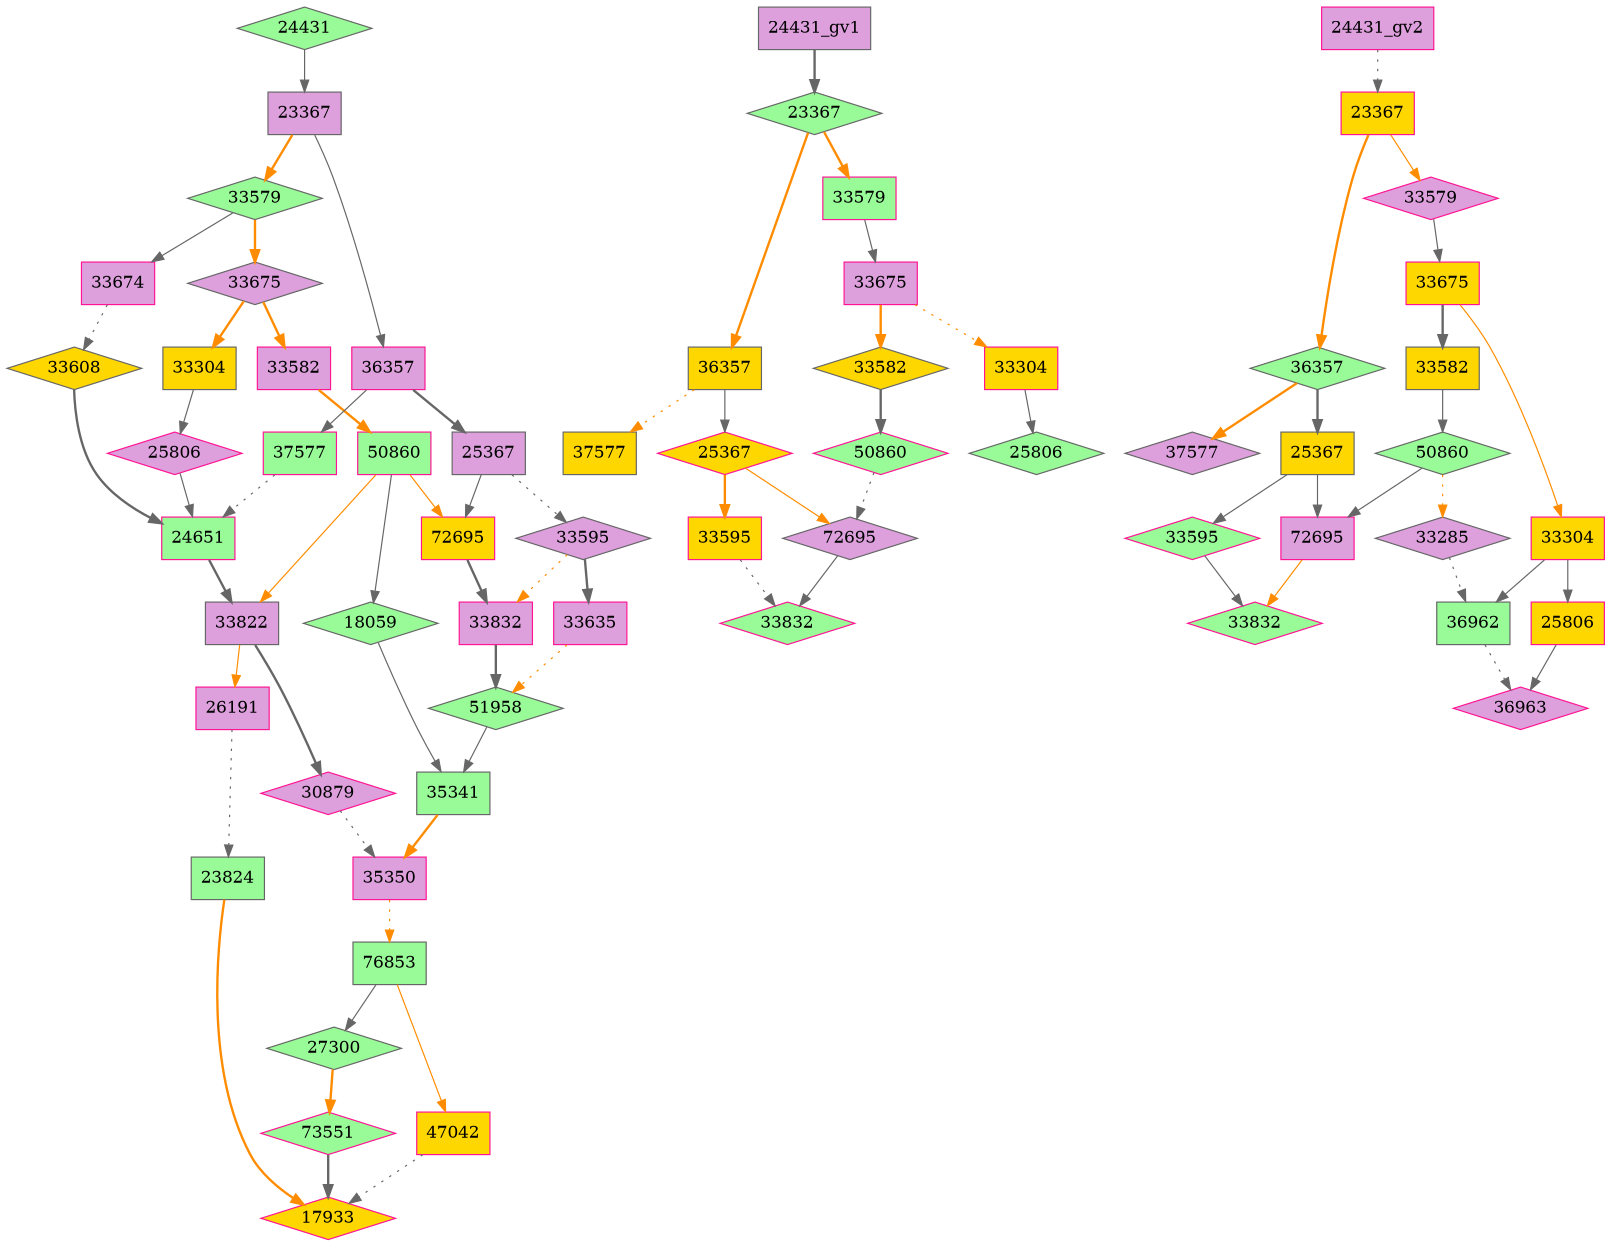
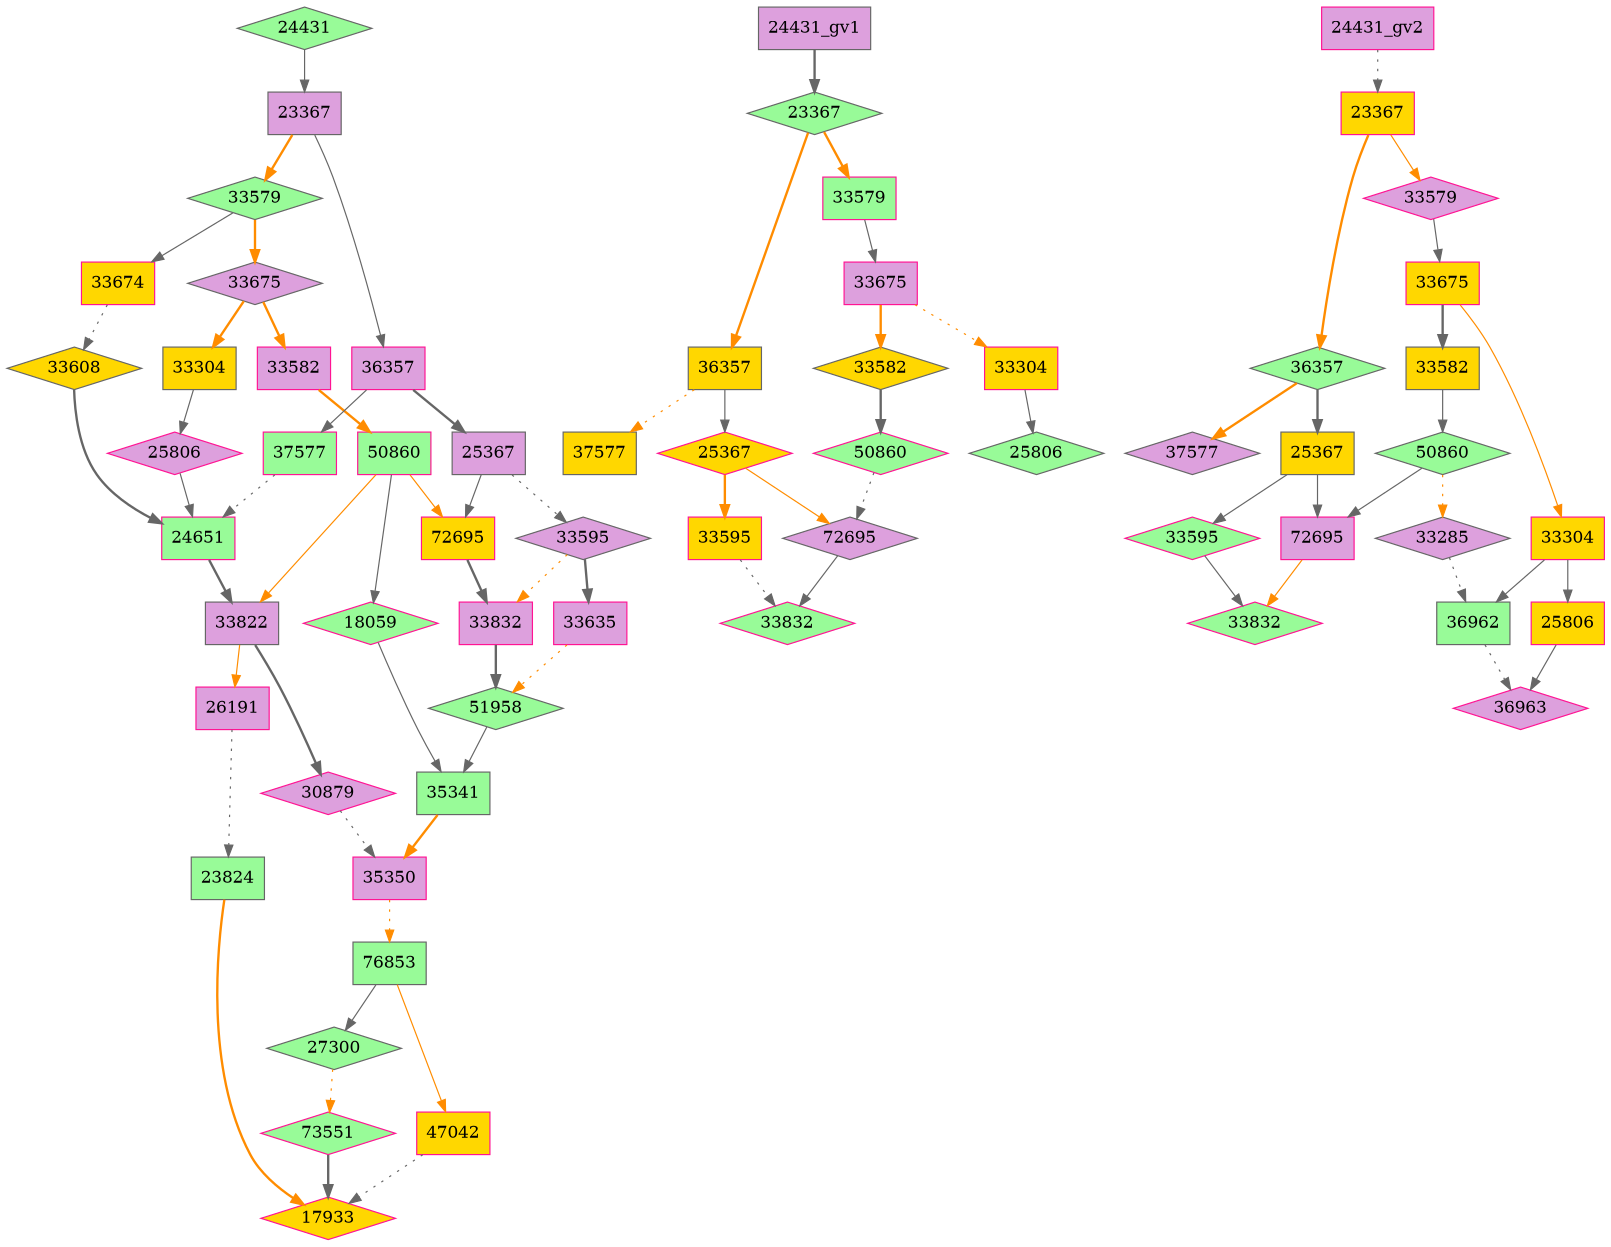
(118, 283) -> (118, 283)
(371, 623) -> (371, 623)
(332, 1085) -> (332, 1085)
